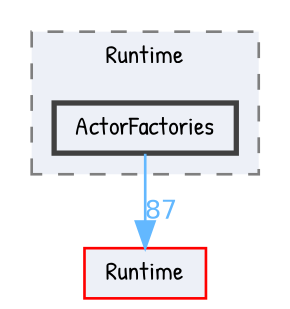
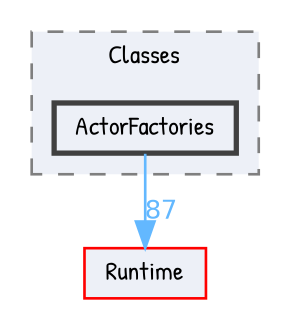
(145, 57) -> (145, 57)
